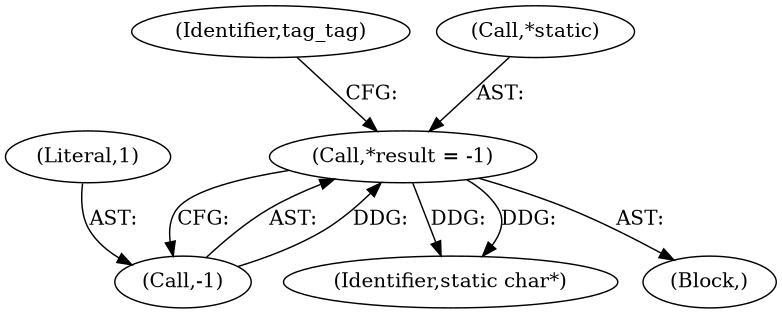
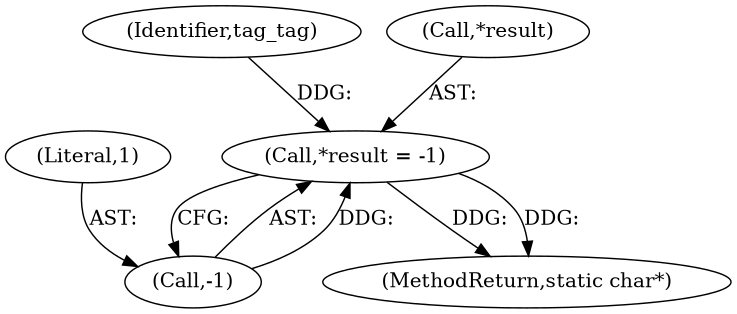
(536, 32) -> (488, 32)
(375, 94) -> (328, 94)
(451, 282) -> (527, 282)
(710, 282) -> none
